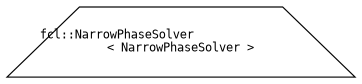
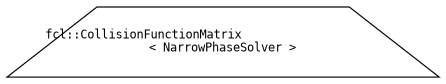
(181, 42) -> (223, 42)
